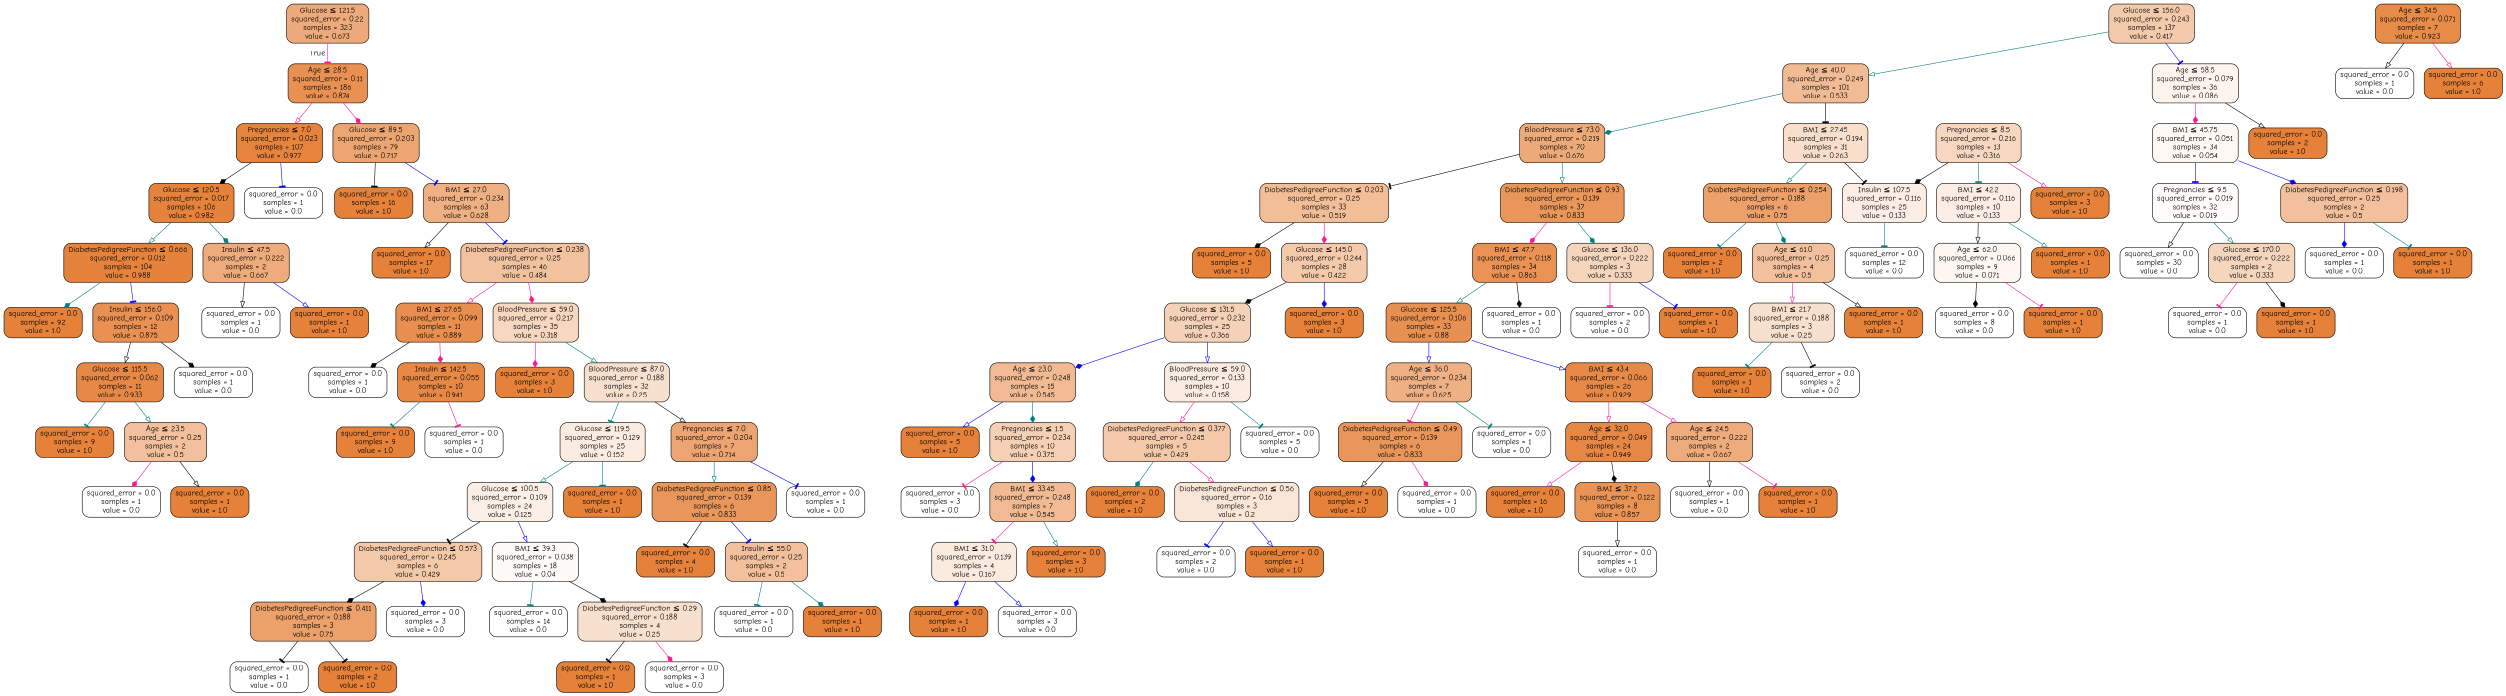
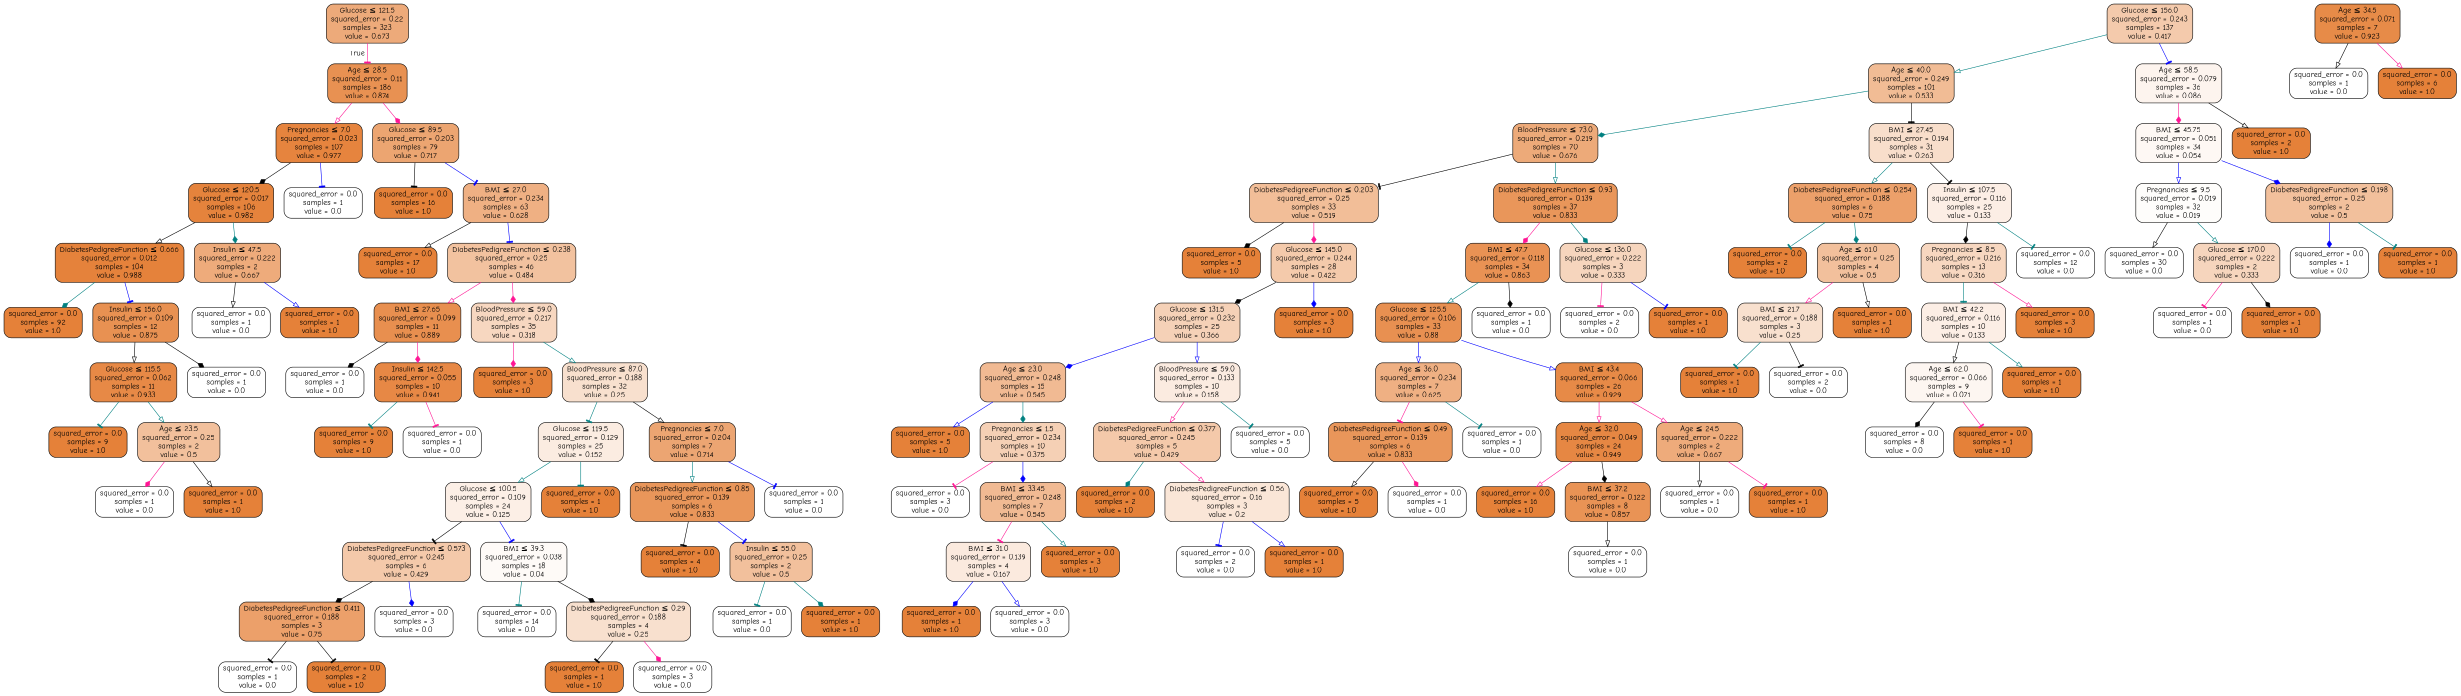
(1934, 171) -> (1967, 229)
(2195, 172) -> (2179, 170)
(162, 231) -> (178, 232)
(521, 529) -> (505, 531)
